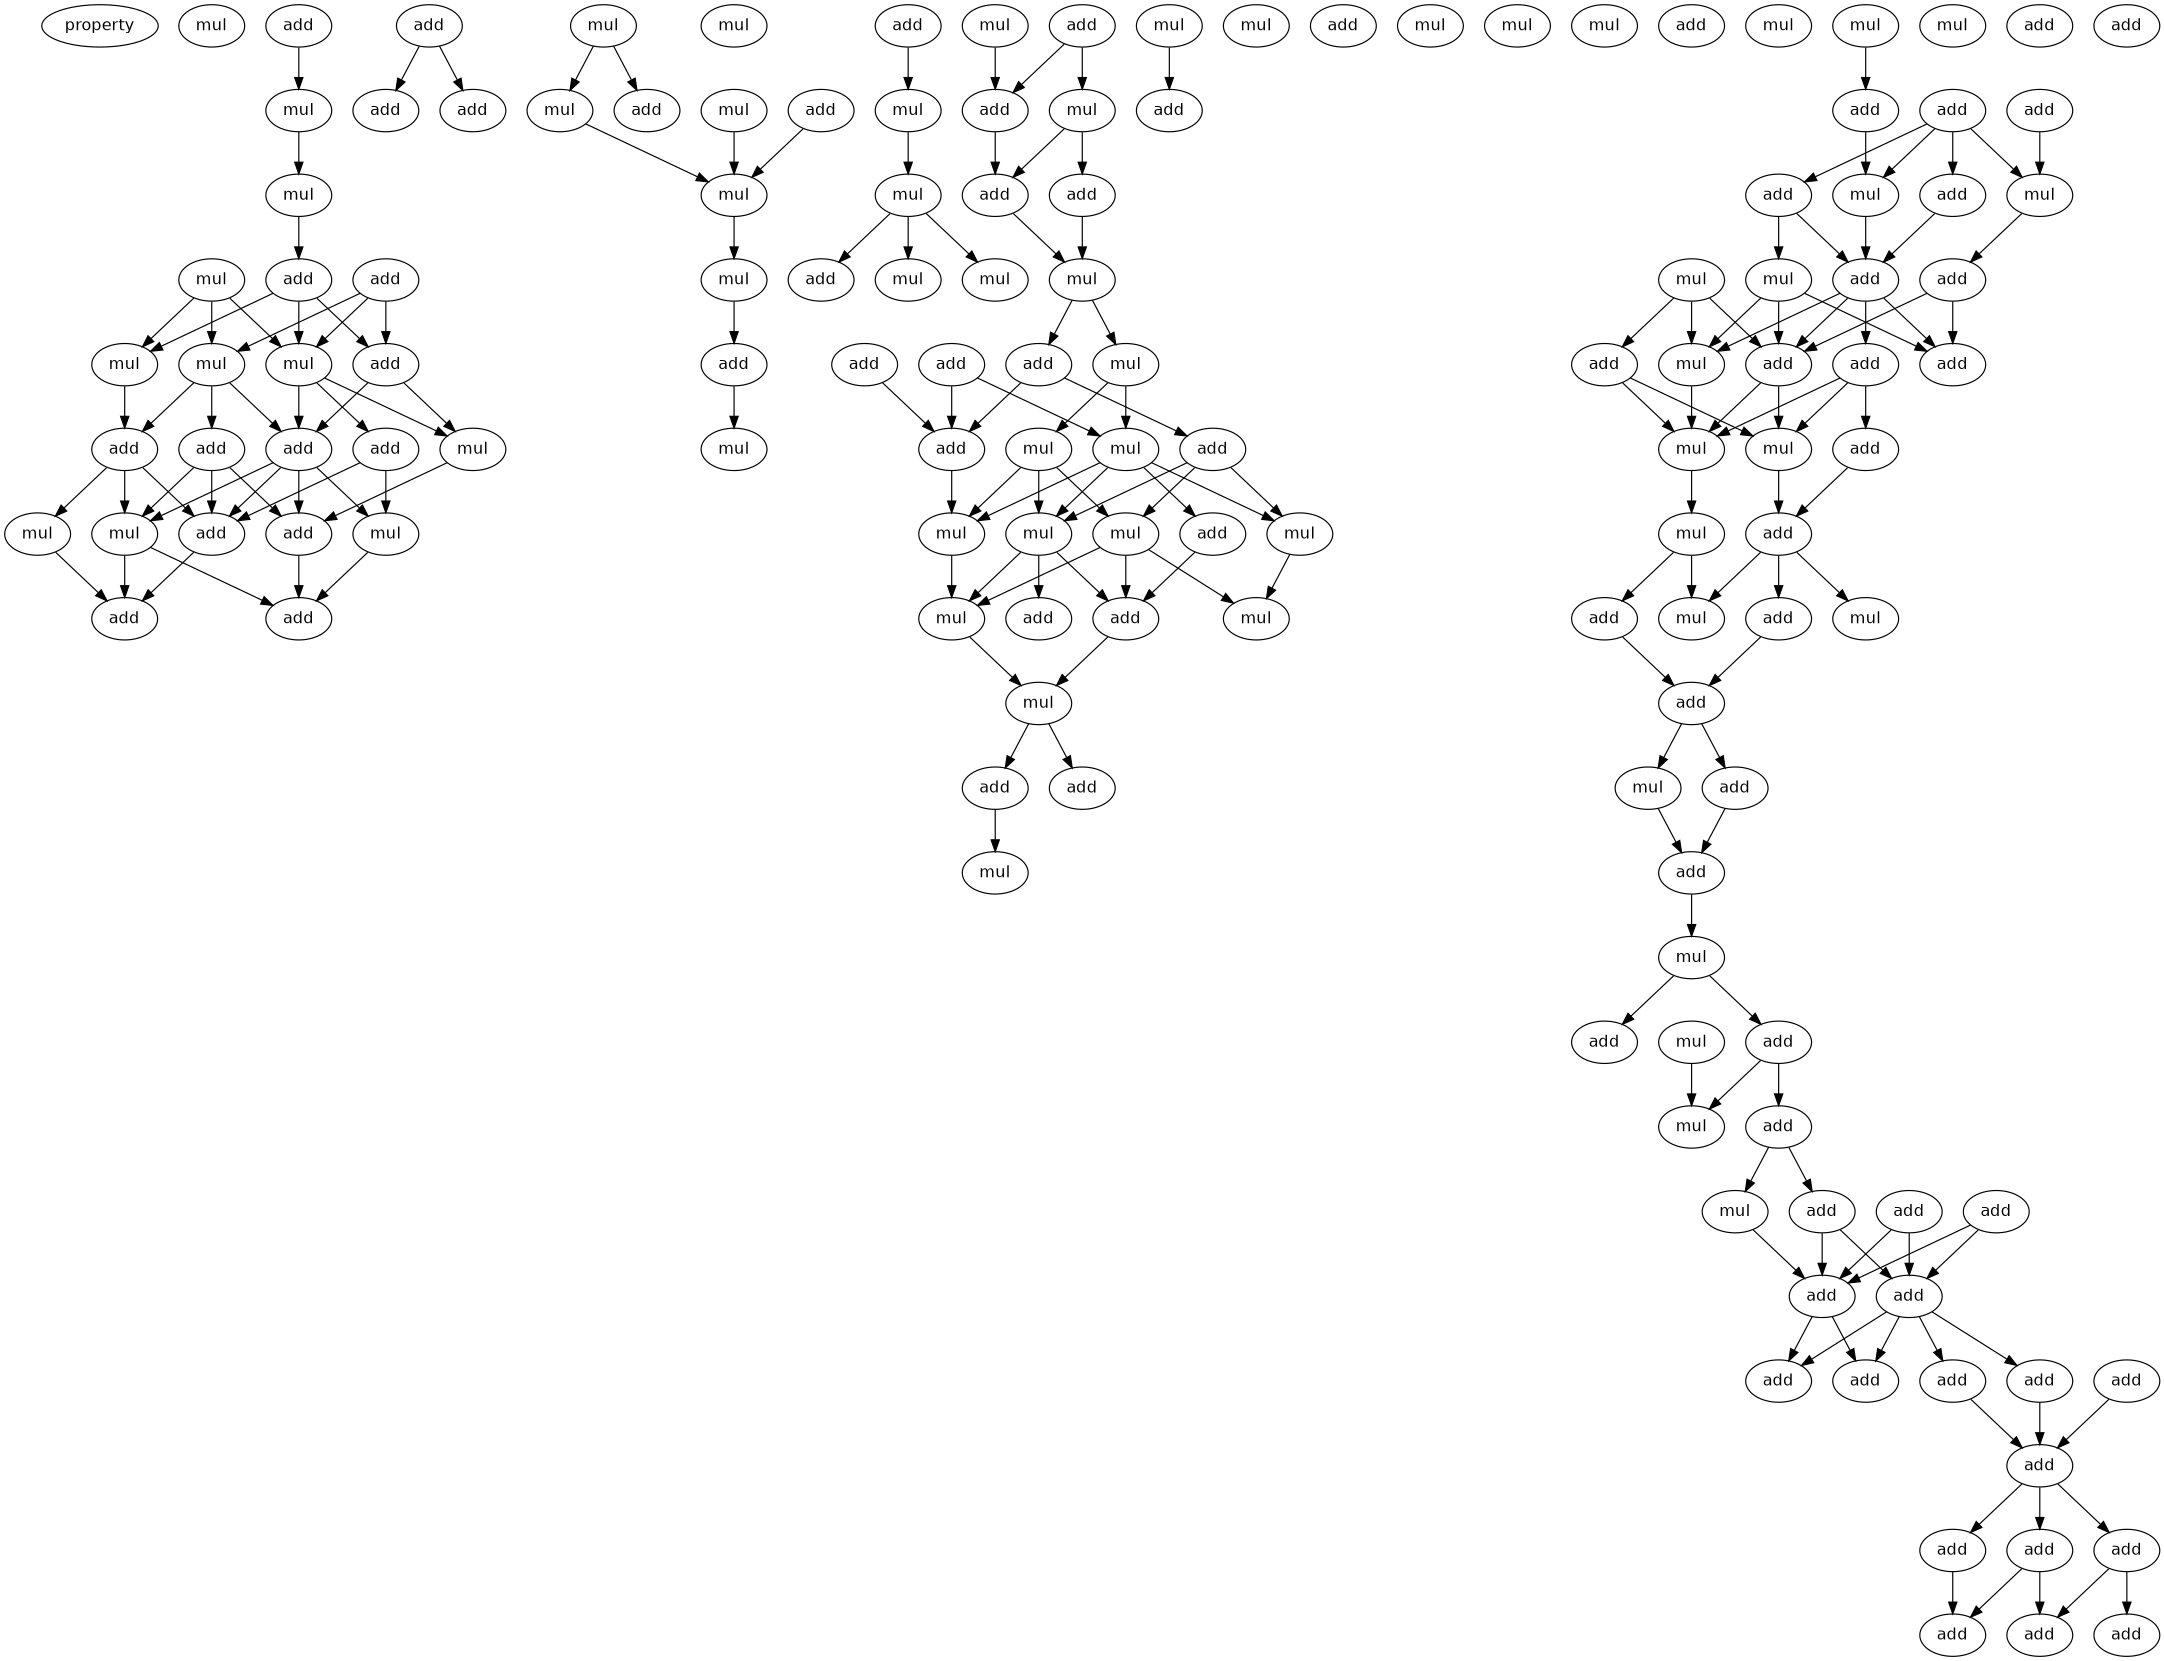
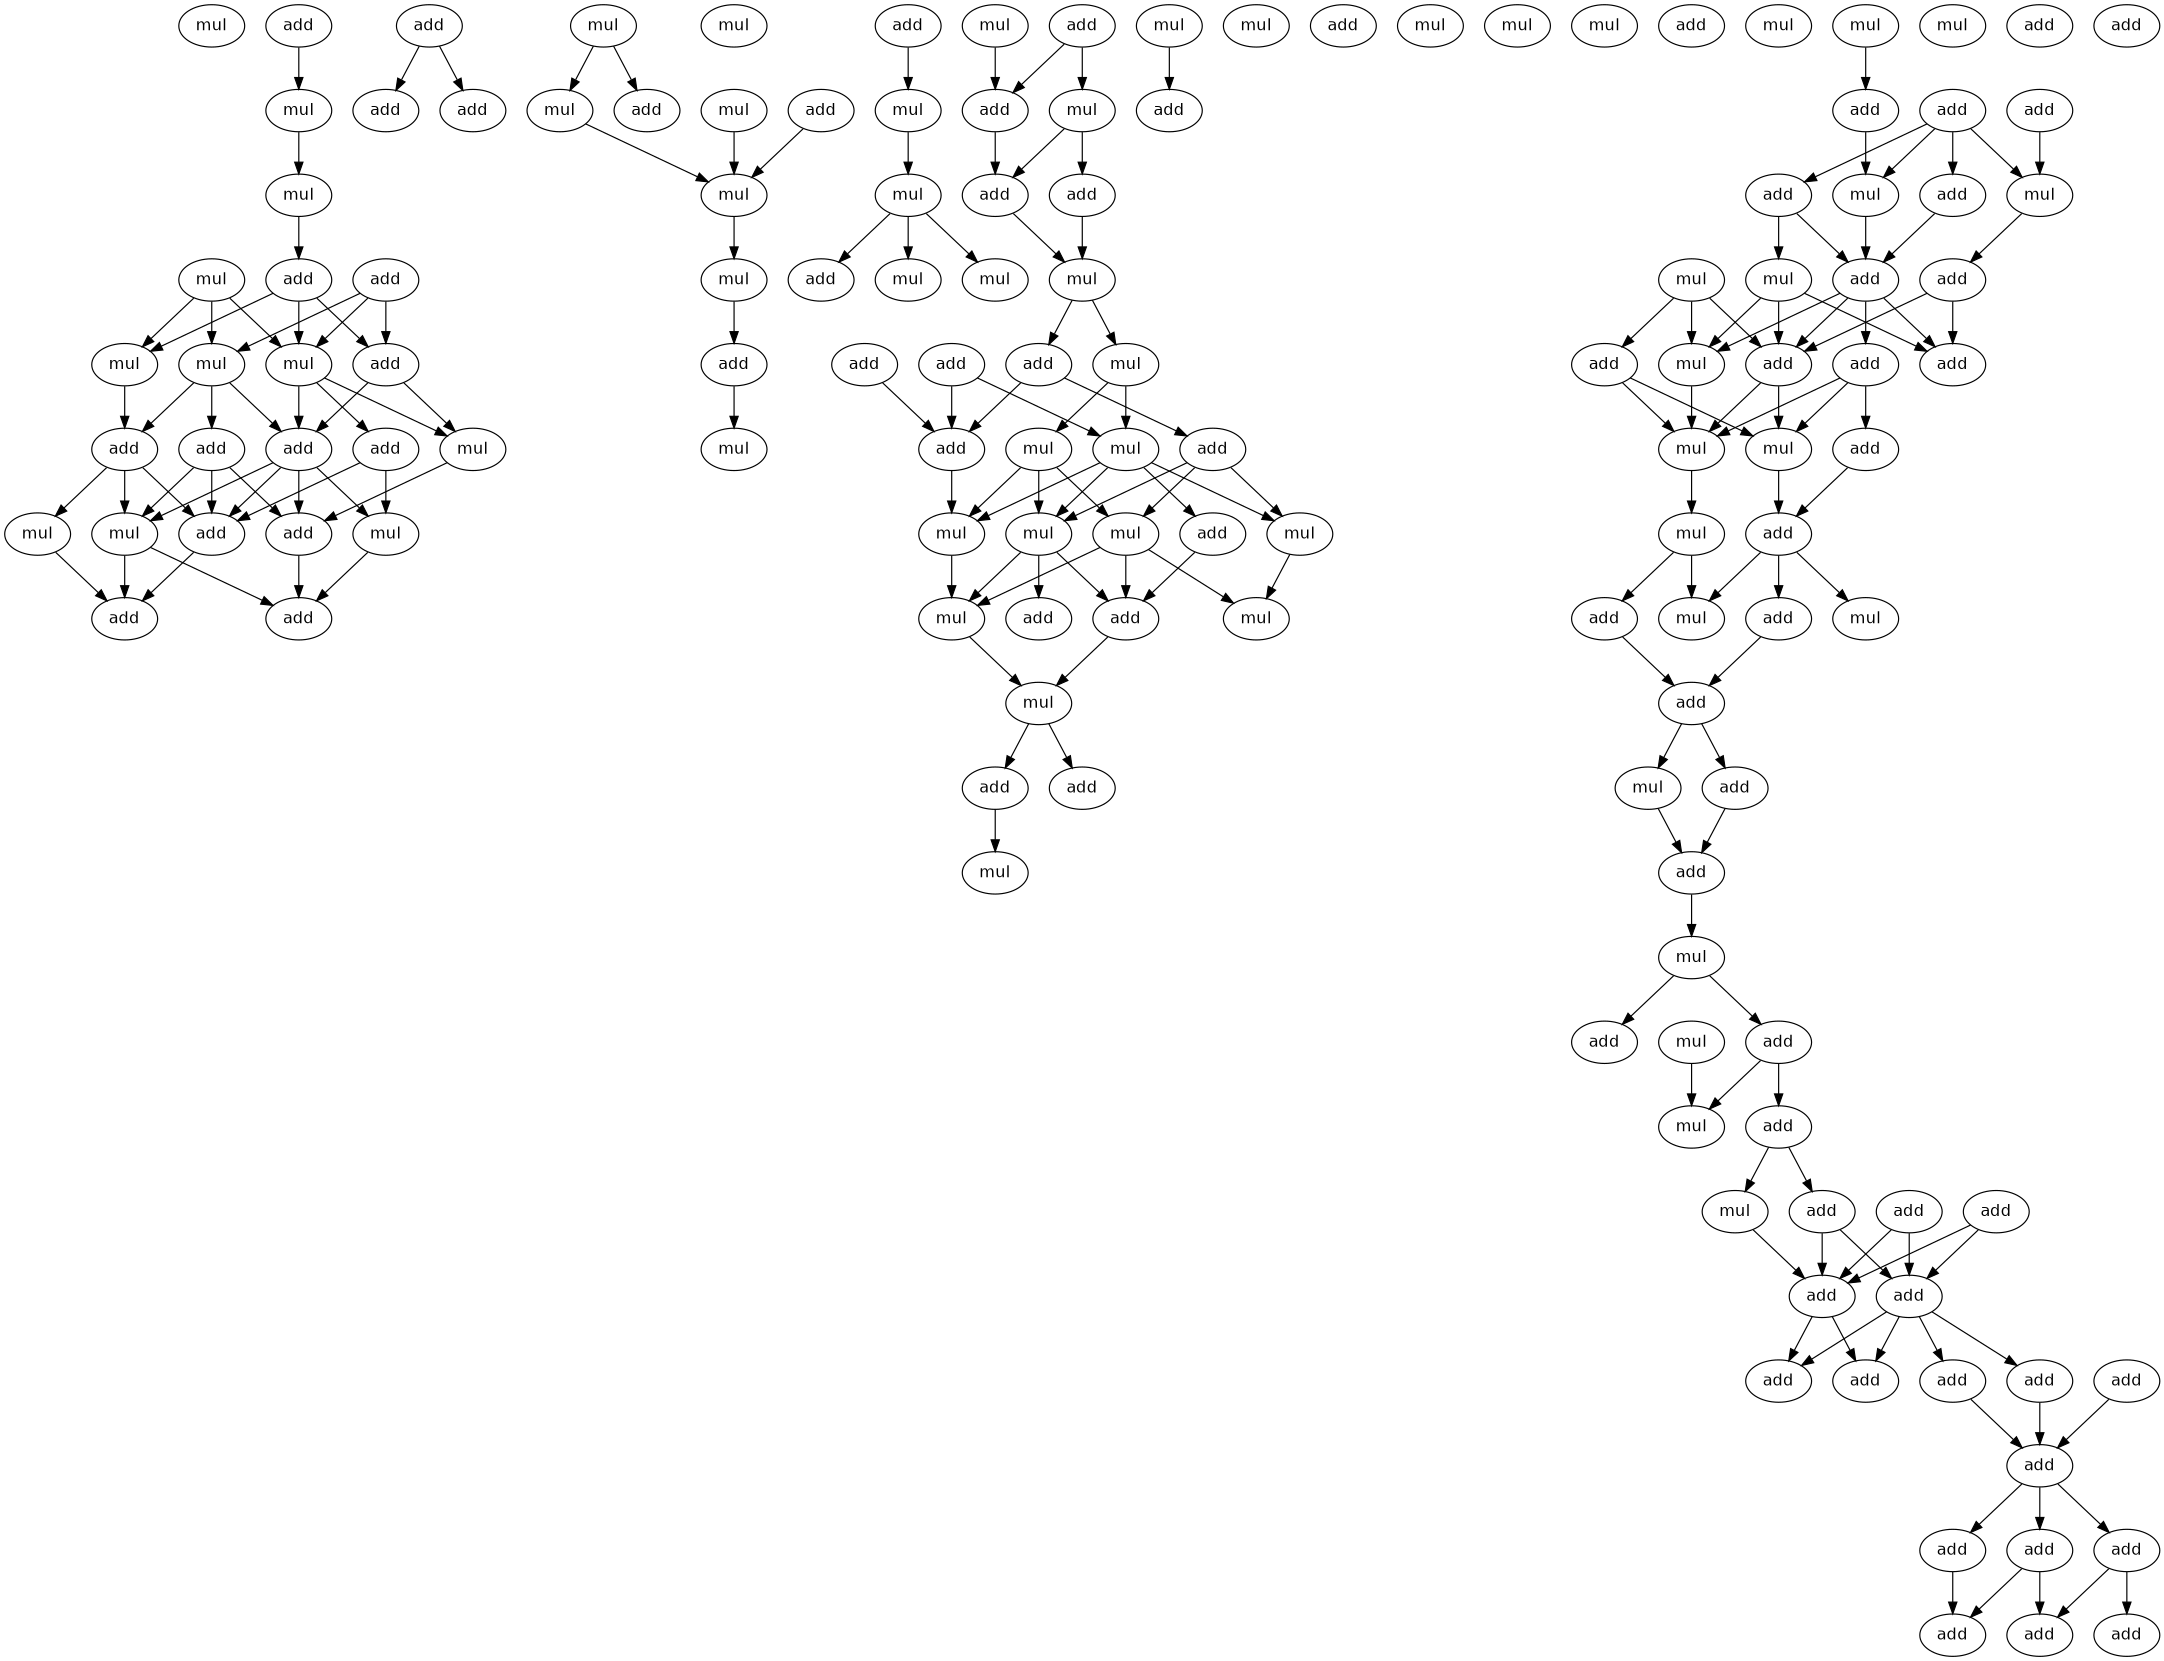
(100, 26) -> none
